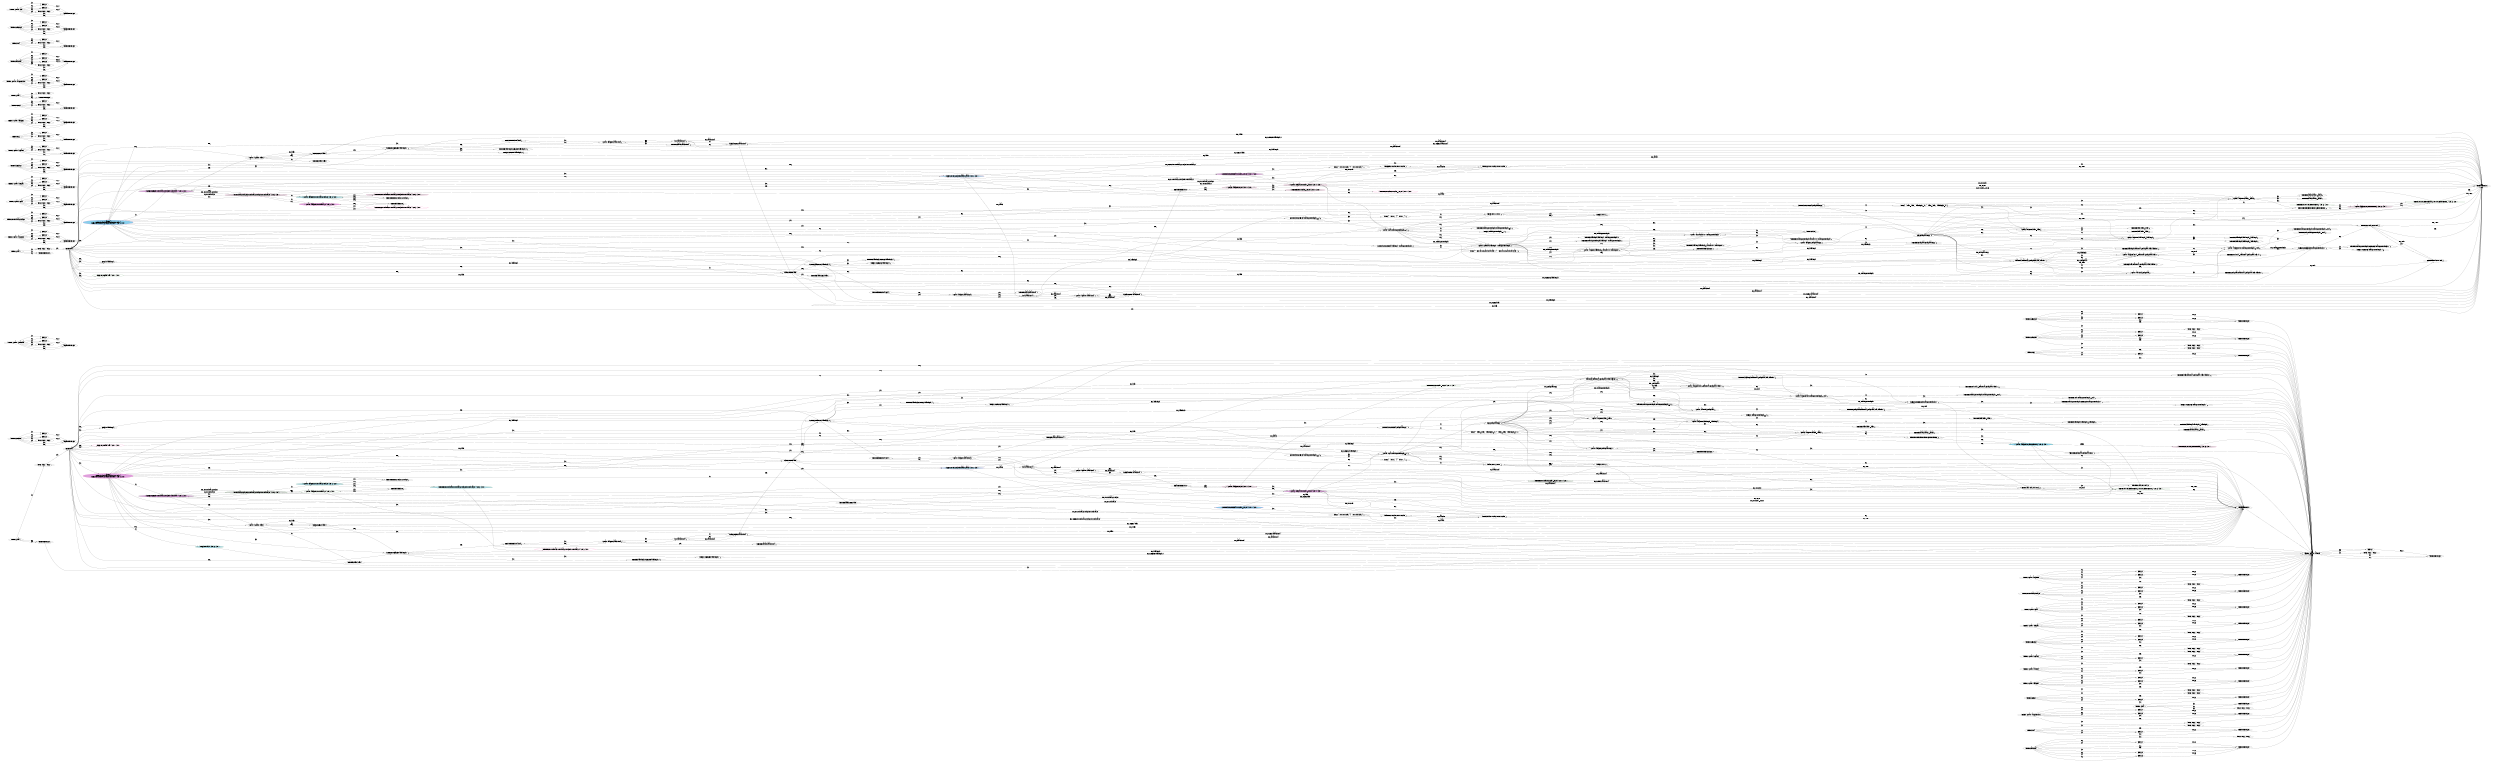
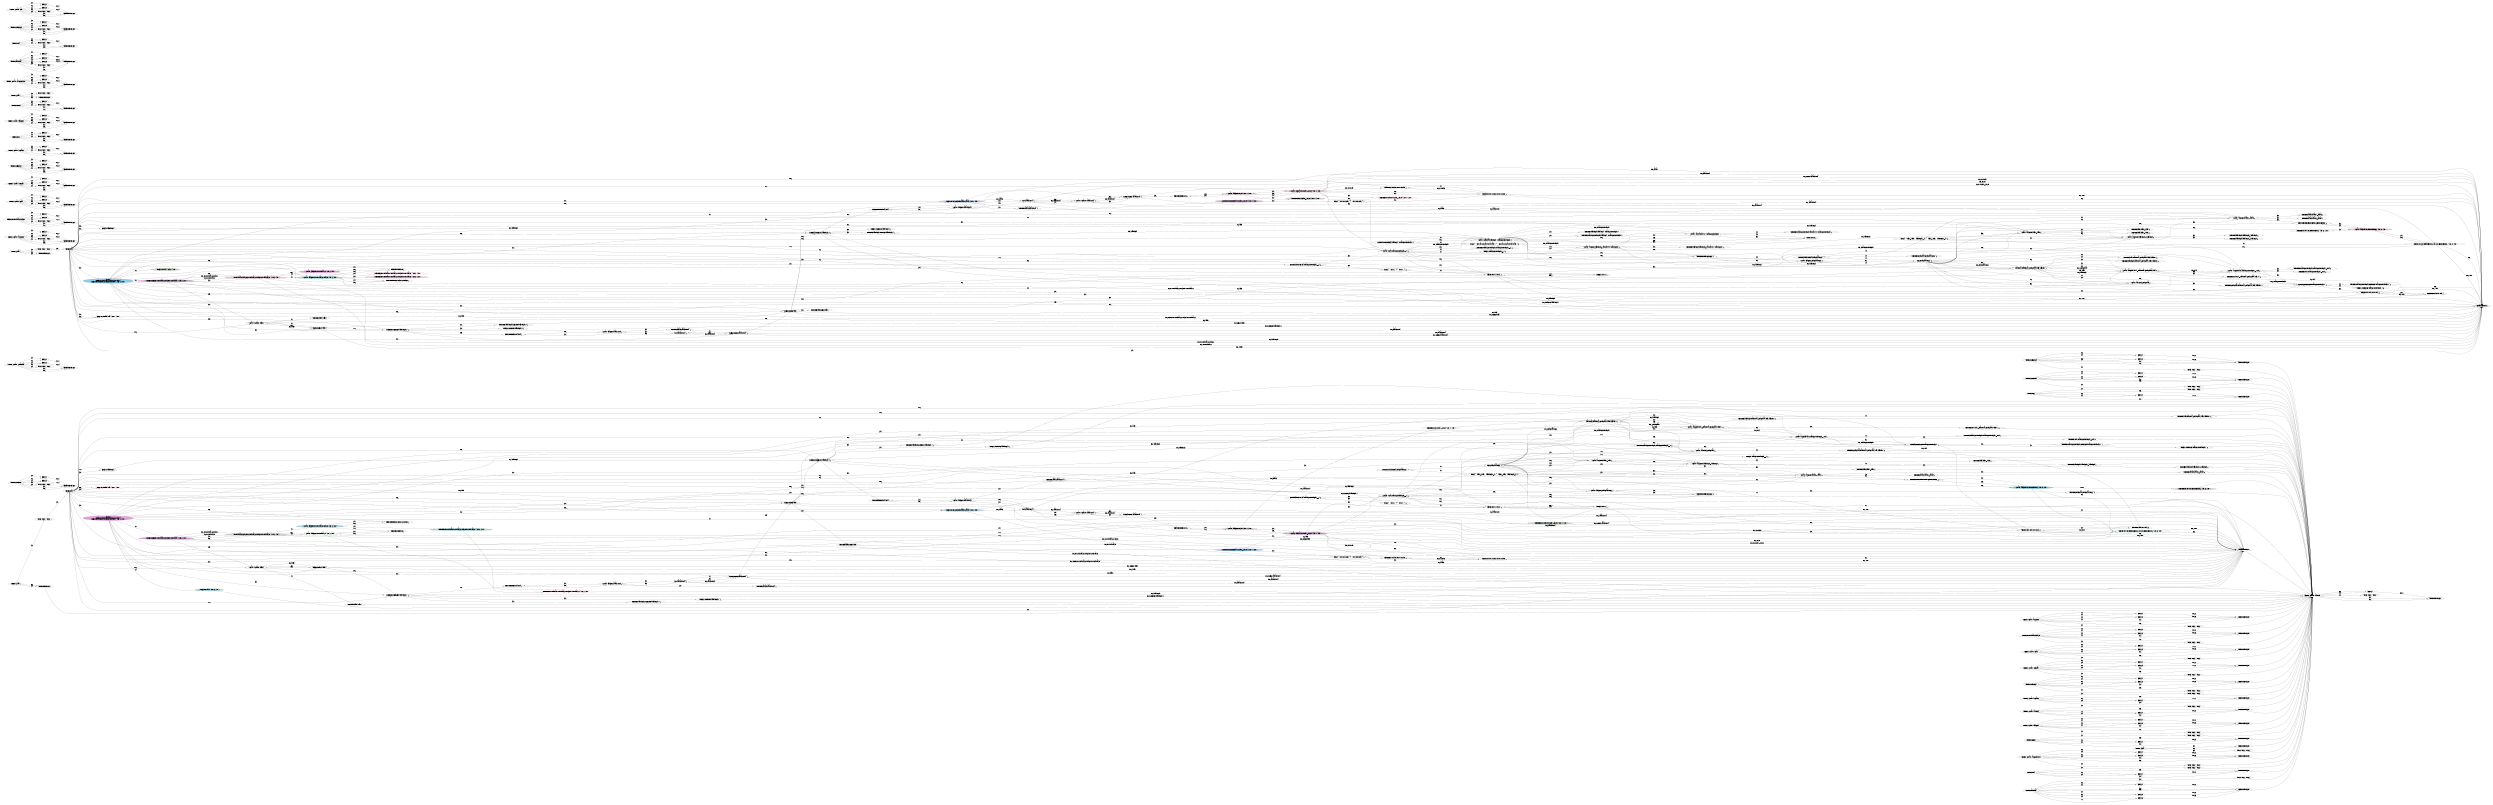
none -> (166, 270)
